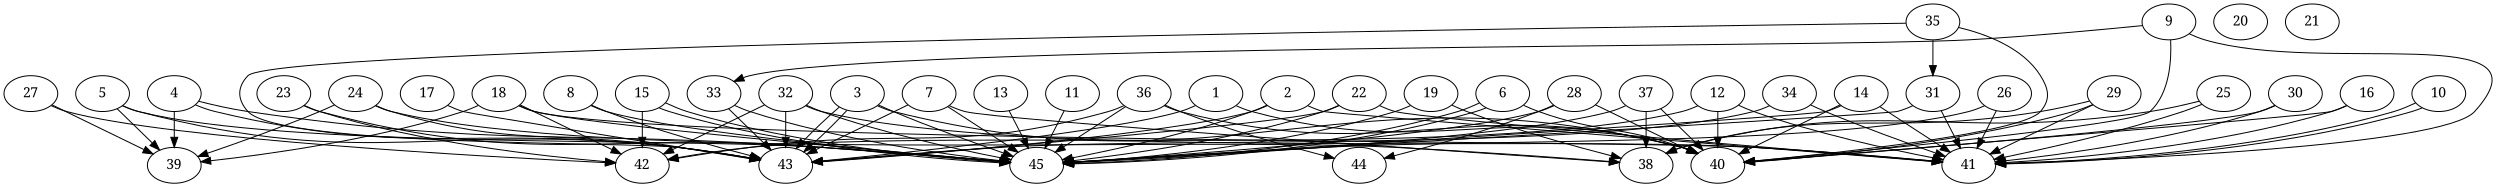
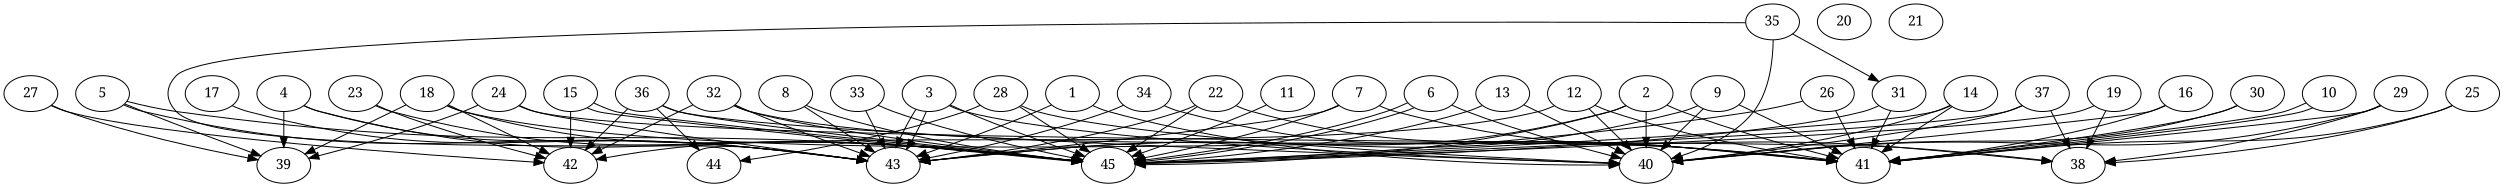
(1443, 48) -> (1315, 145)
none -> (1551, 118)
none -> (1646, 125)
